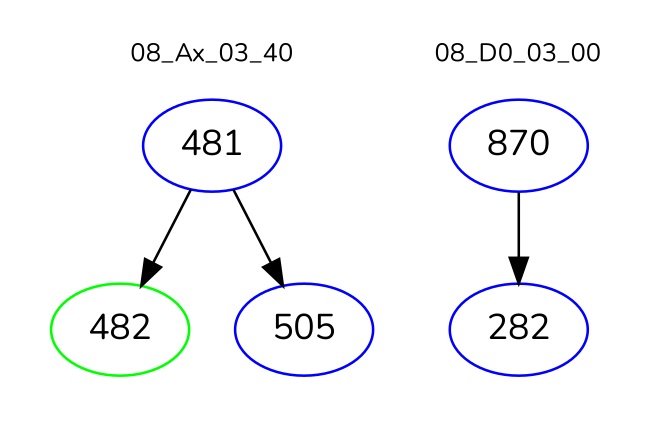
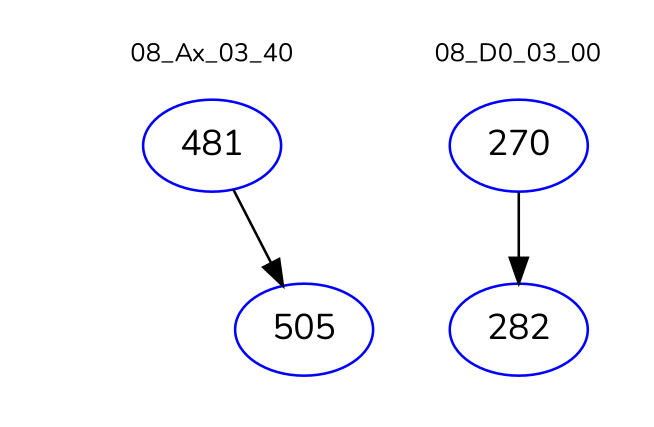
(519, 146) -> (519, 146)
(120, 330) -> none
